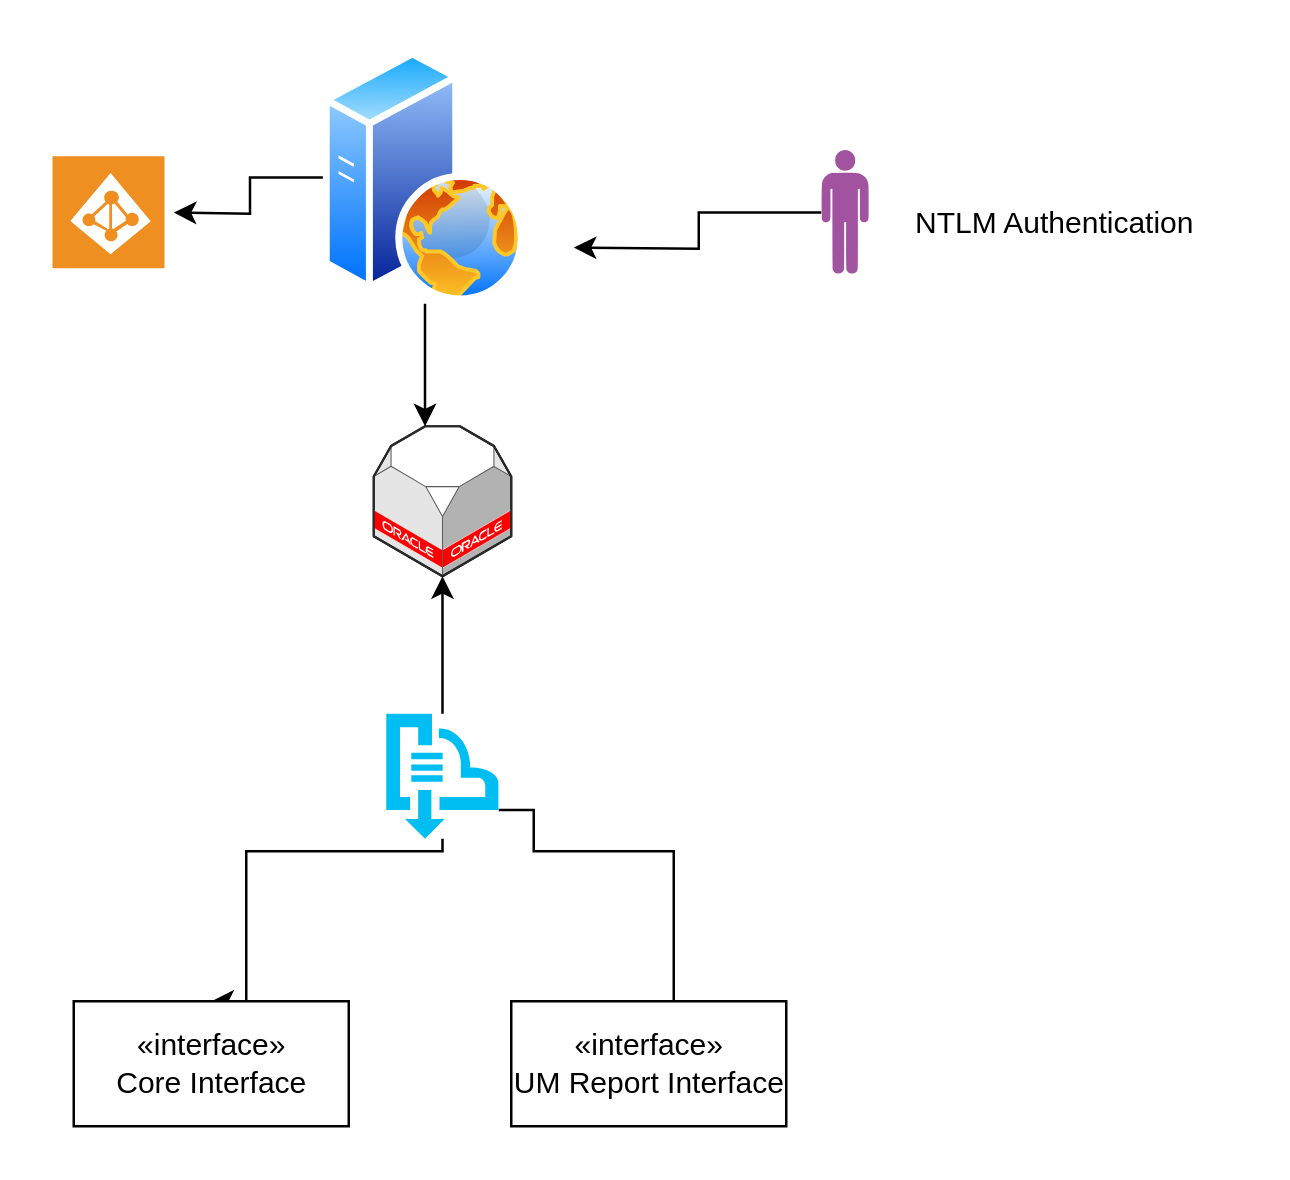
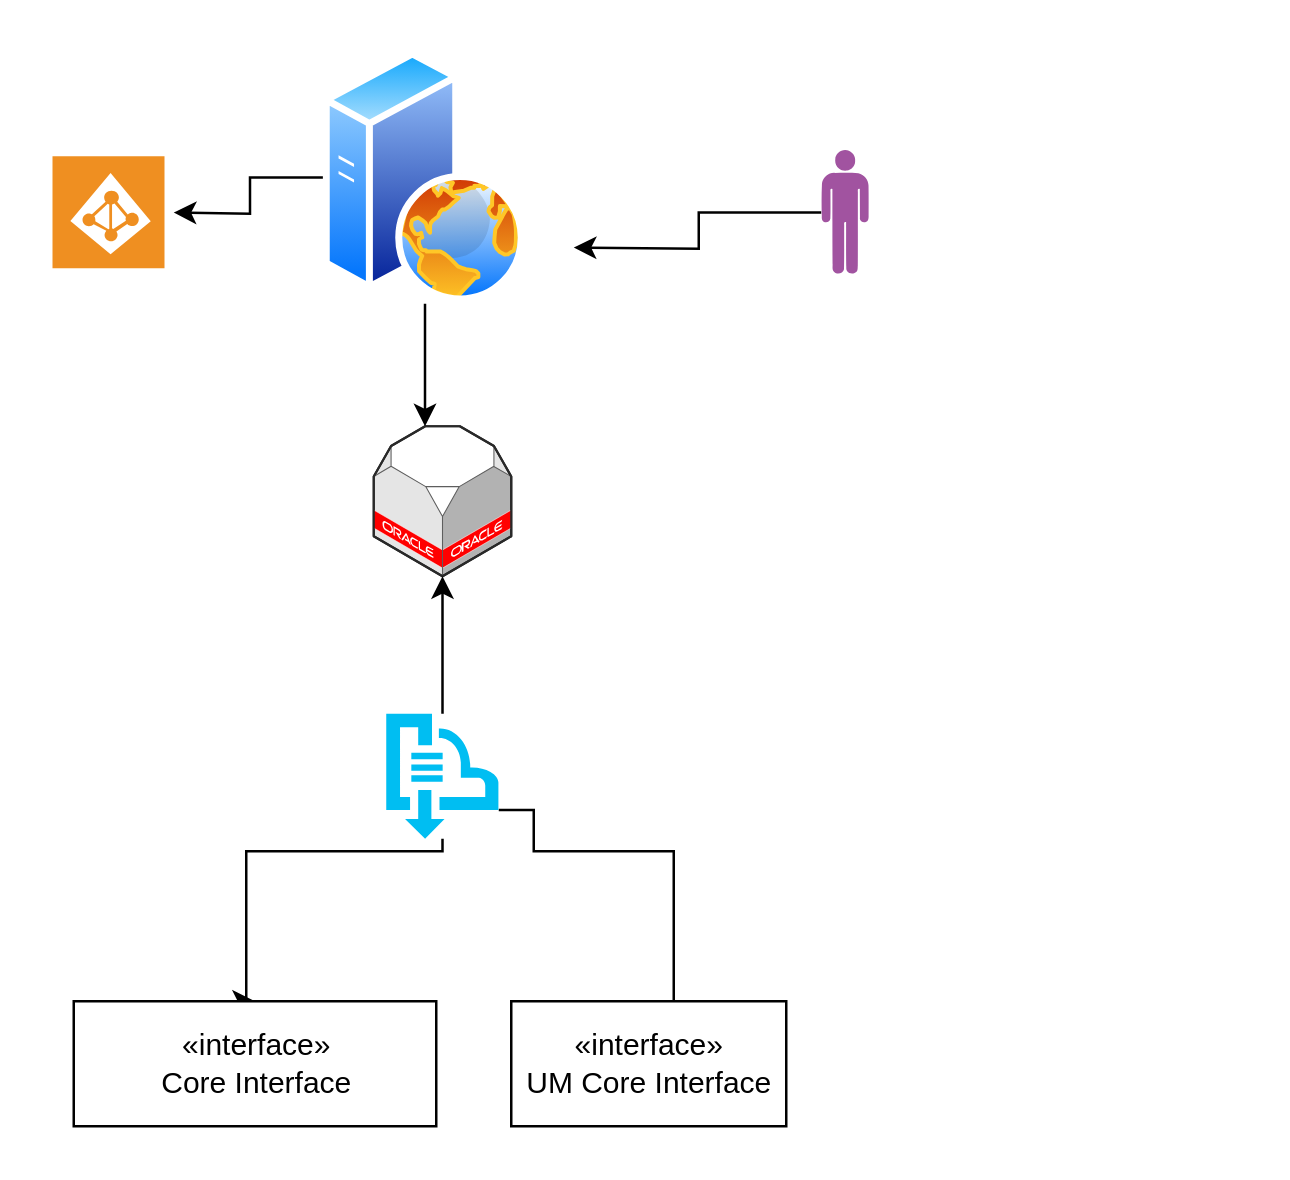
(1074, 223) -> none
(211, 1064) -> (255, 1064)
(650, 1064) -> (650, 1064)
